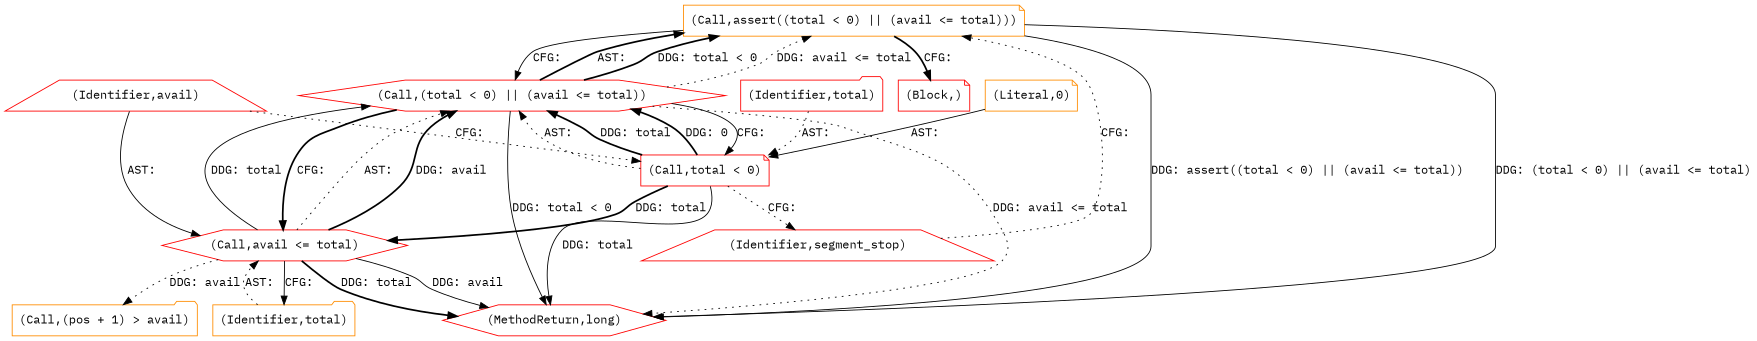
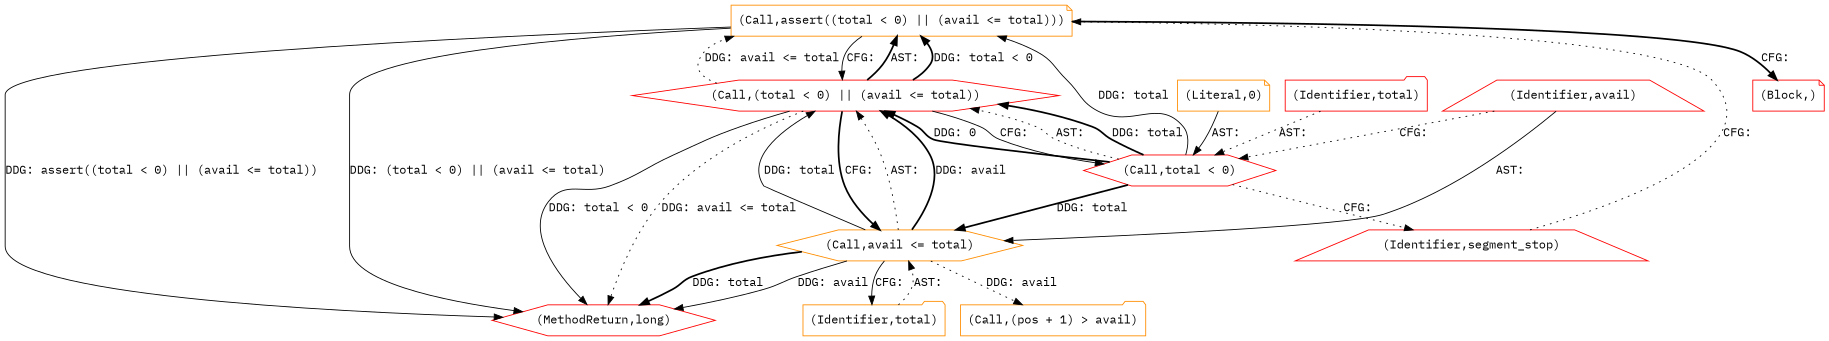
(705, 170) -> (1180, 170)
(614, 221) -> (1098, 111)
(285, 245) -> (900, 245)
